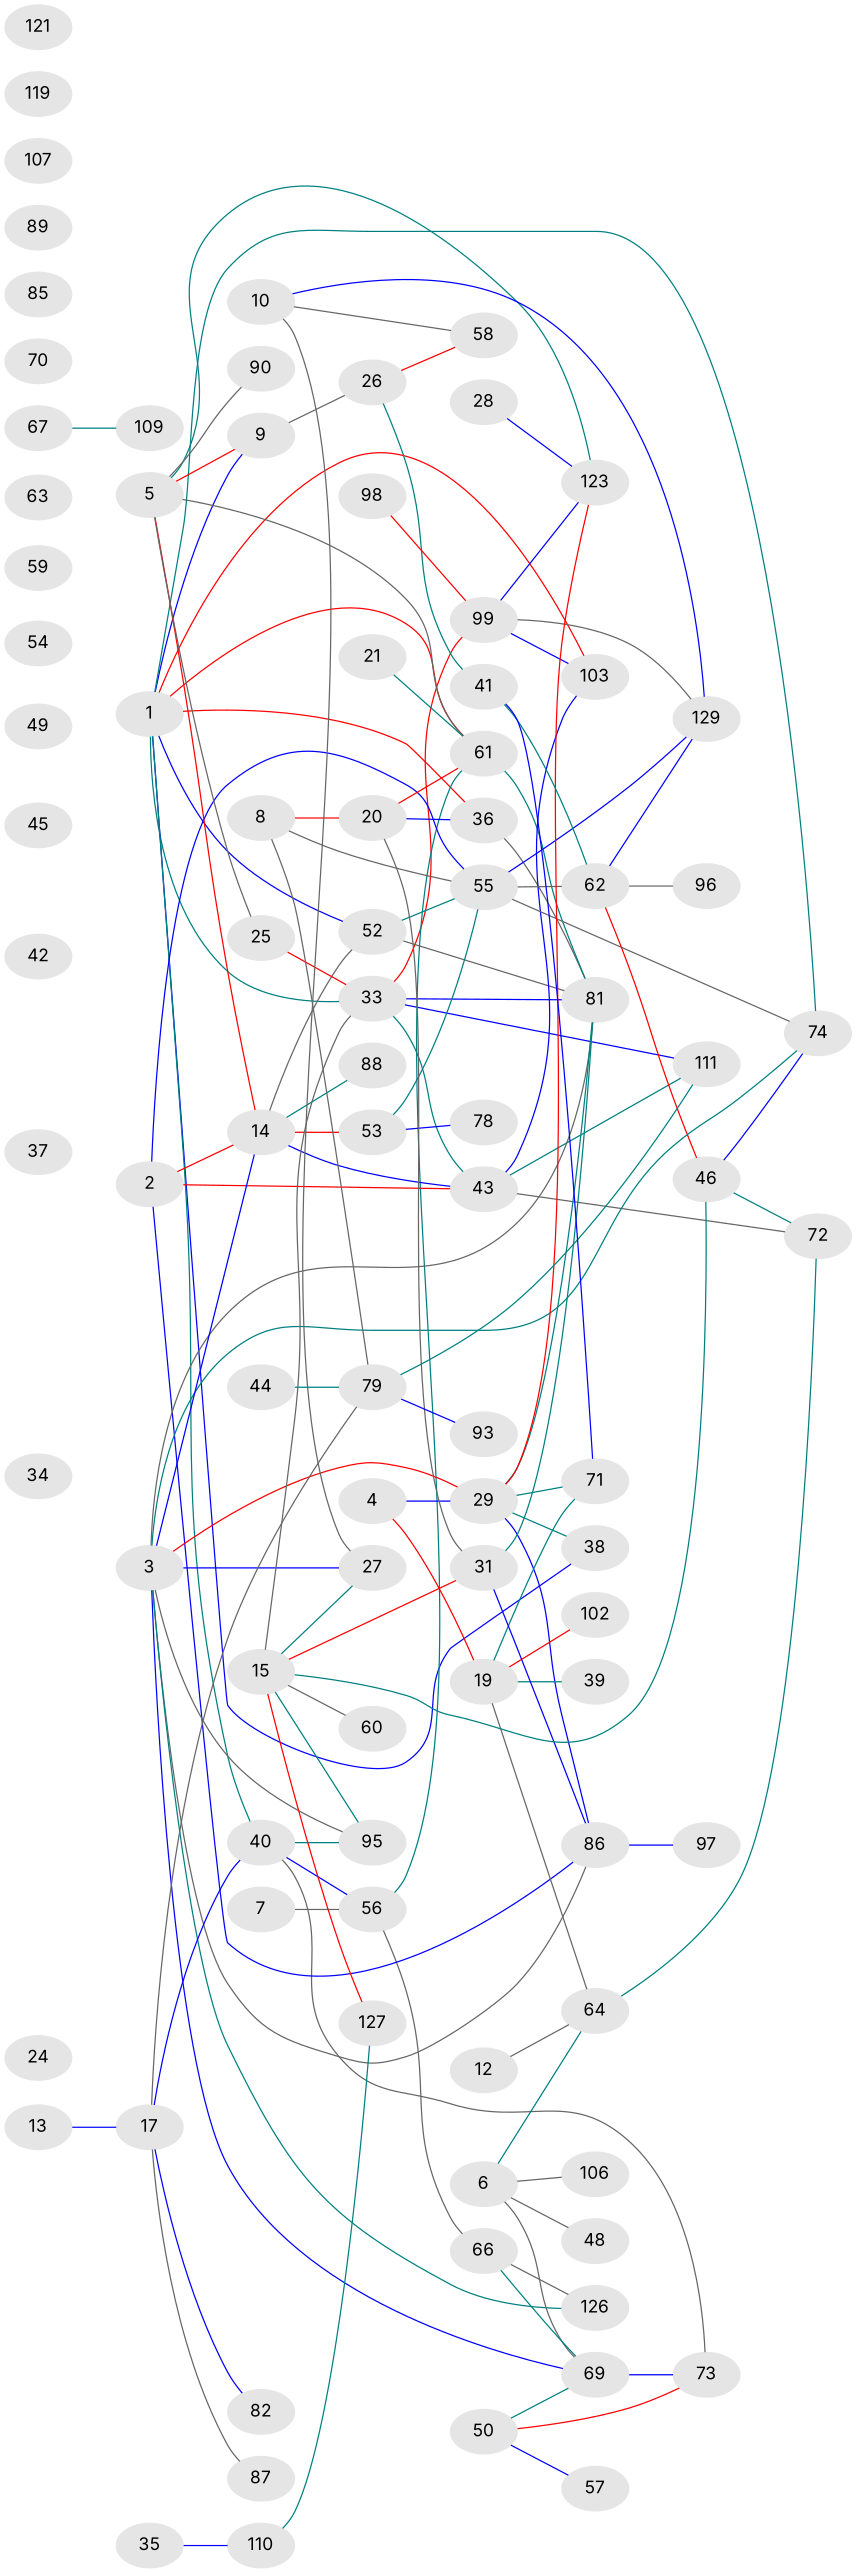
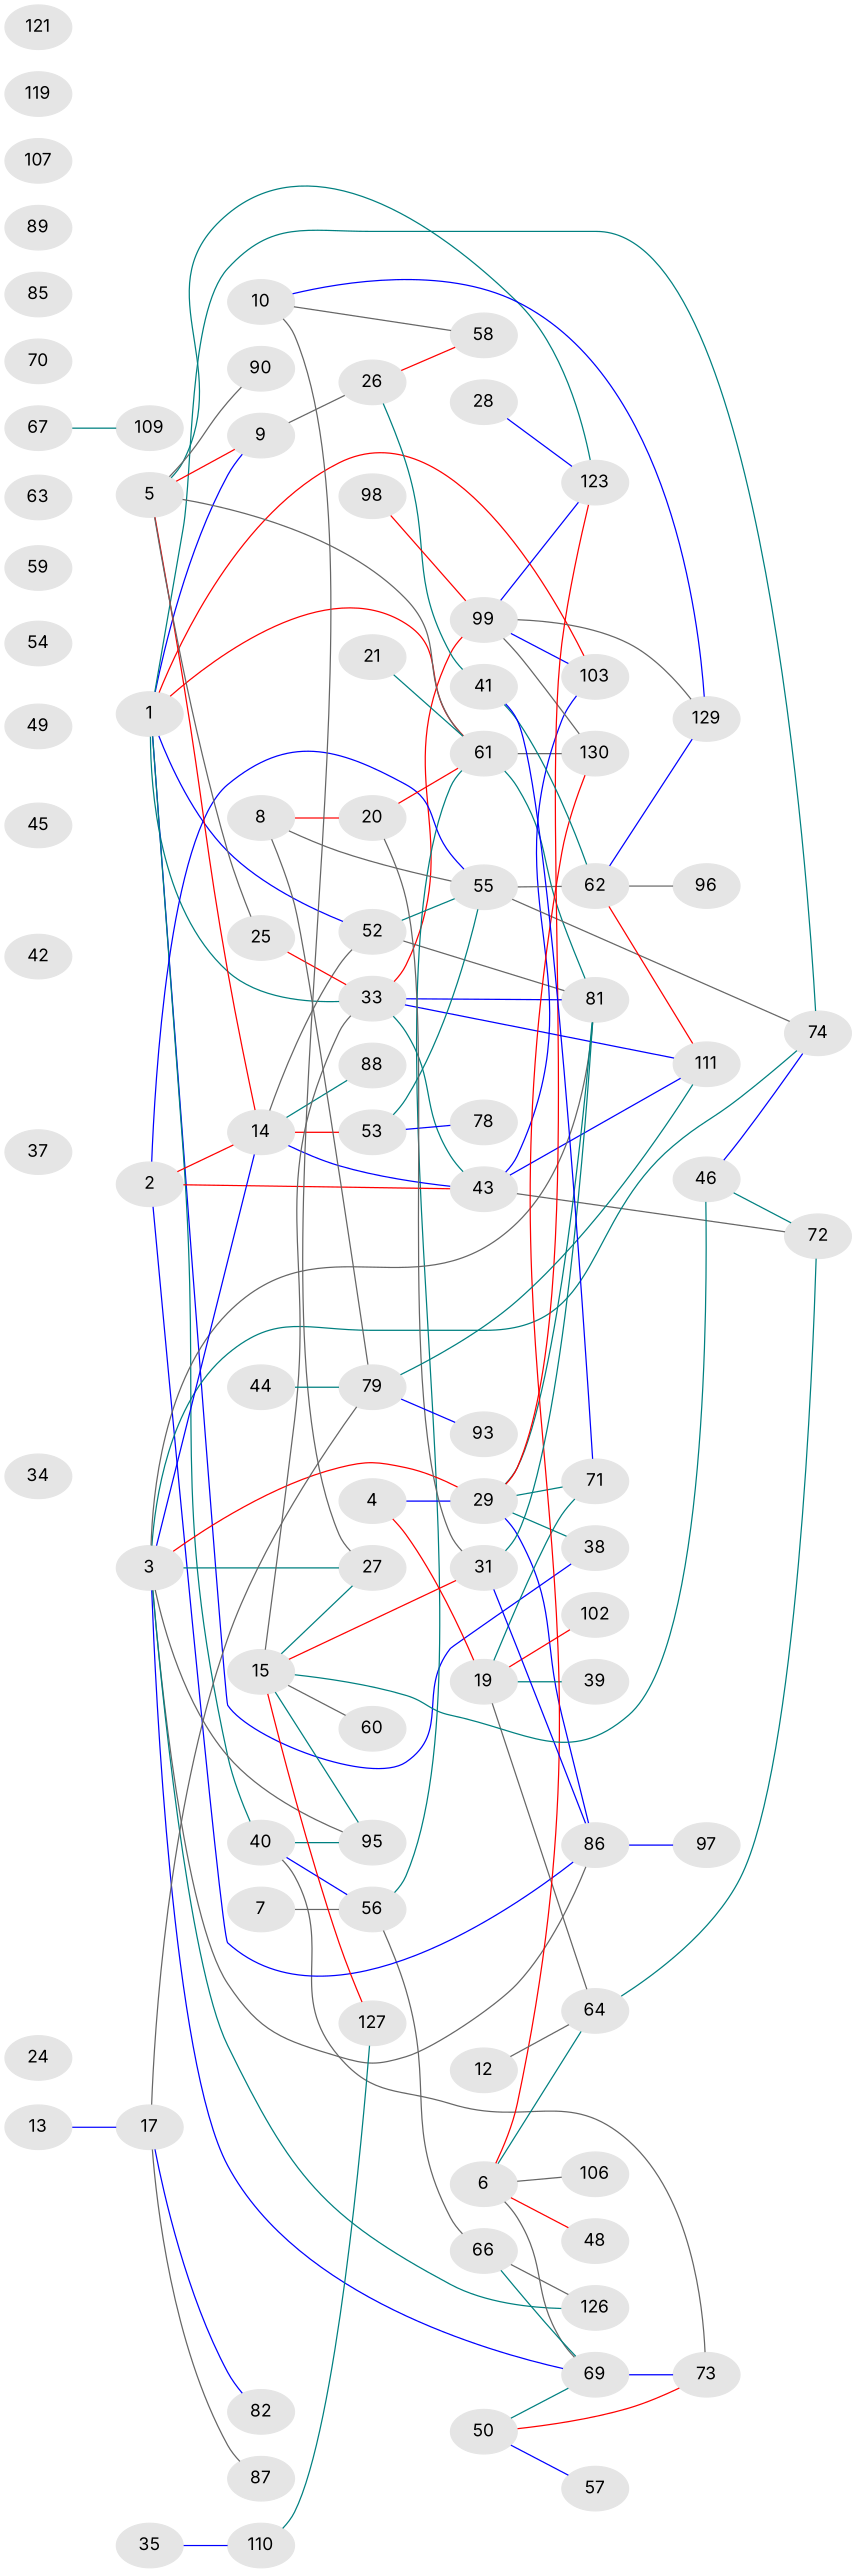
none -> (595, 754)
(600, 808) -> none
(484, 820) -> none
(651, 1033) -> (651, 975)
(595, 1127) -> (595, 1127)
(250, 1568) -> (250, 1568)
(188, 1965) -> none
(540, 2213) -> (540, 2213)
